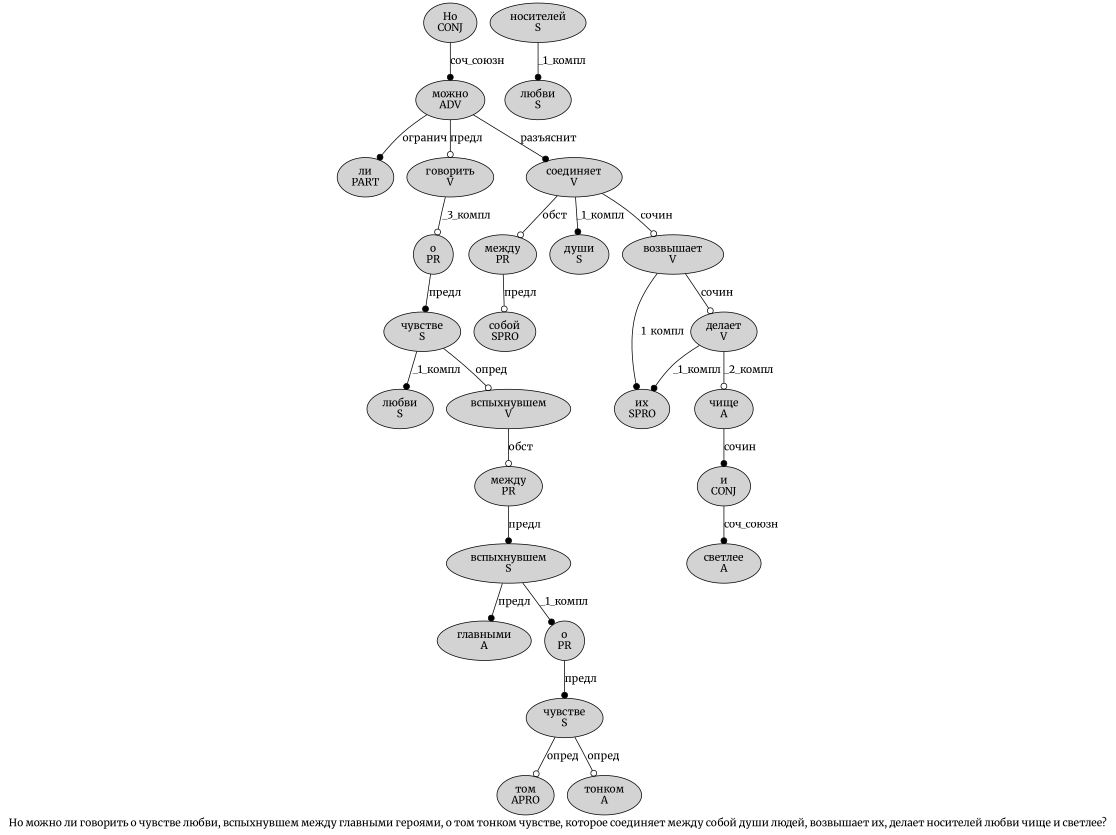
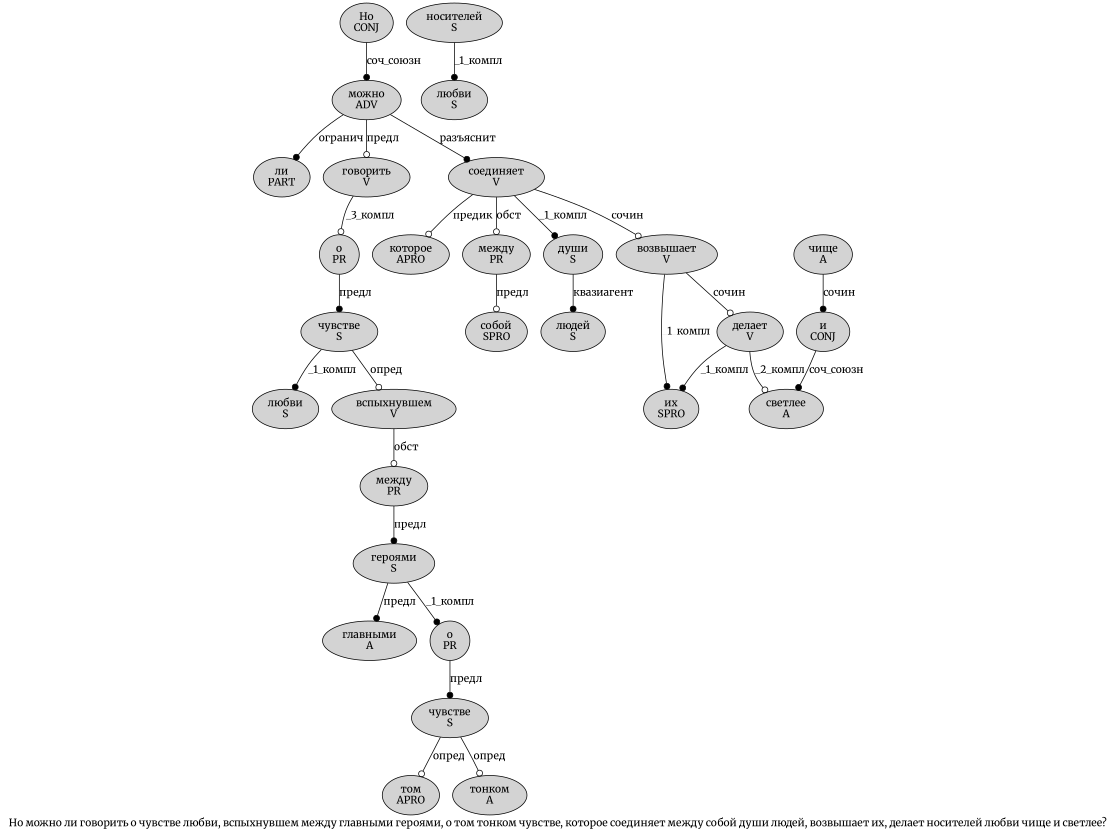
none -> (411, 254)
none -> (573, 332)
(724, 367) -> (753, 371)
(509, 563) -> (394, 563)
